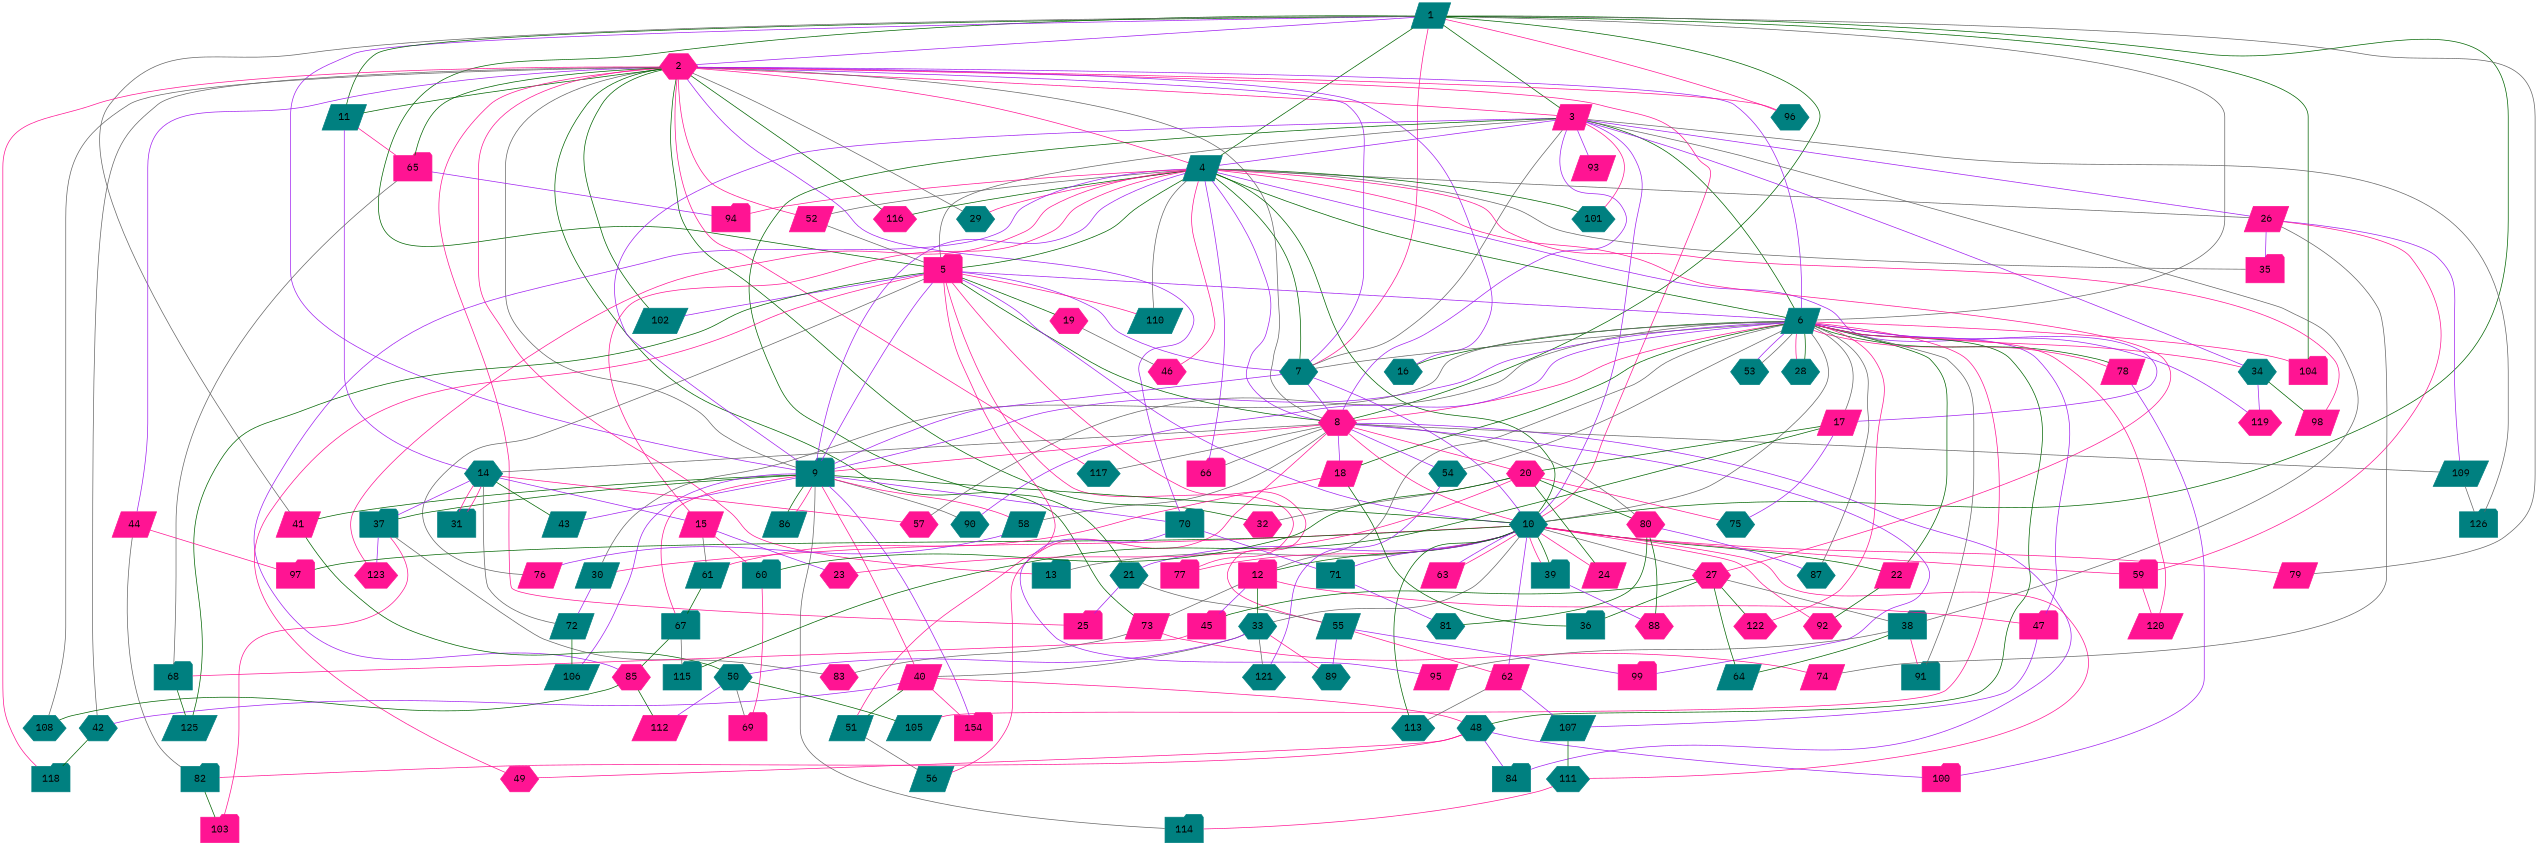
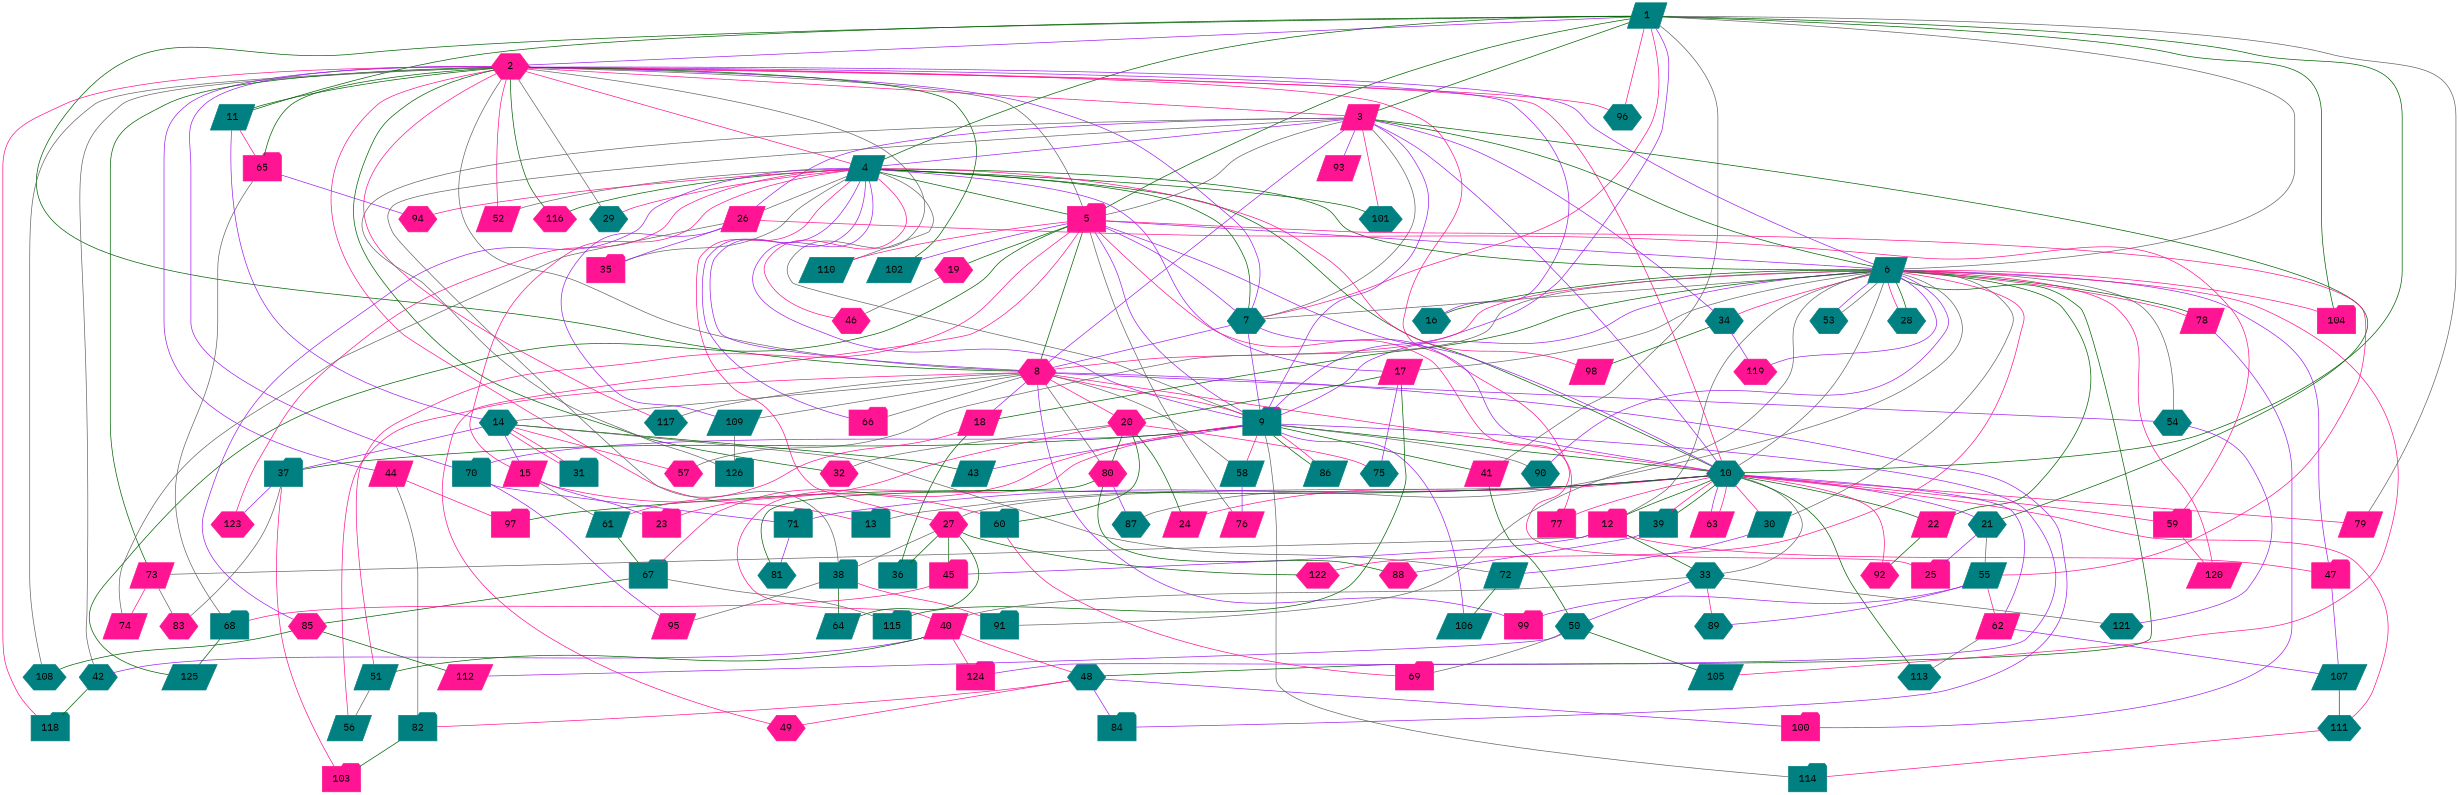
(731, 219) -> (418, 219)
(876, 244) -> (834, 81)
(839, 575) -> (662, 525)
(973, 728) -> (976, 677)
